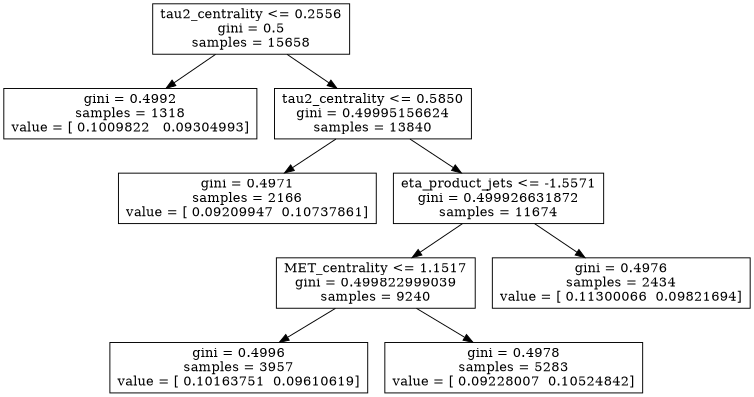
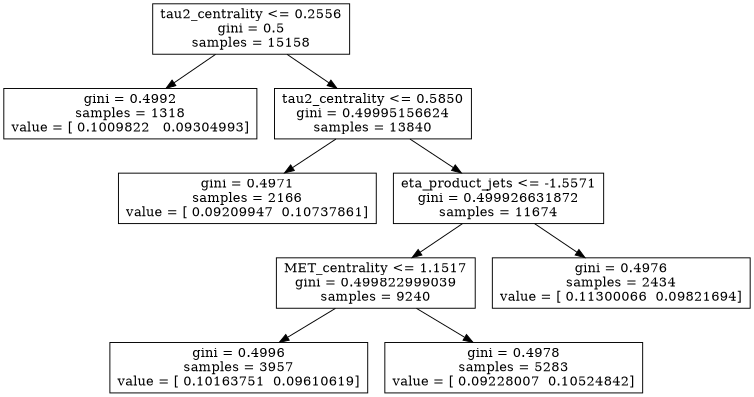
(251, 29) -> (251, 29)
